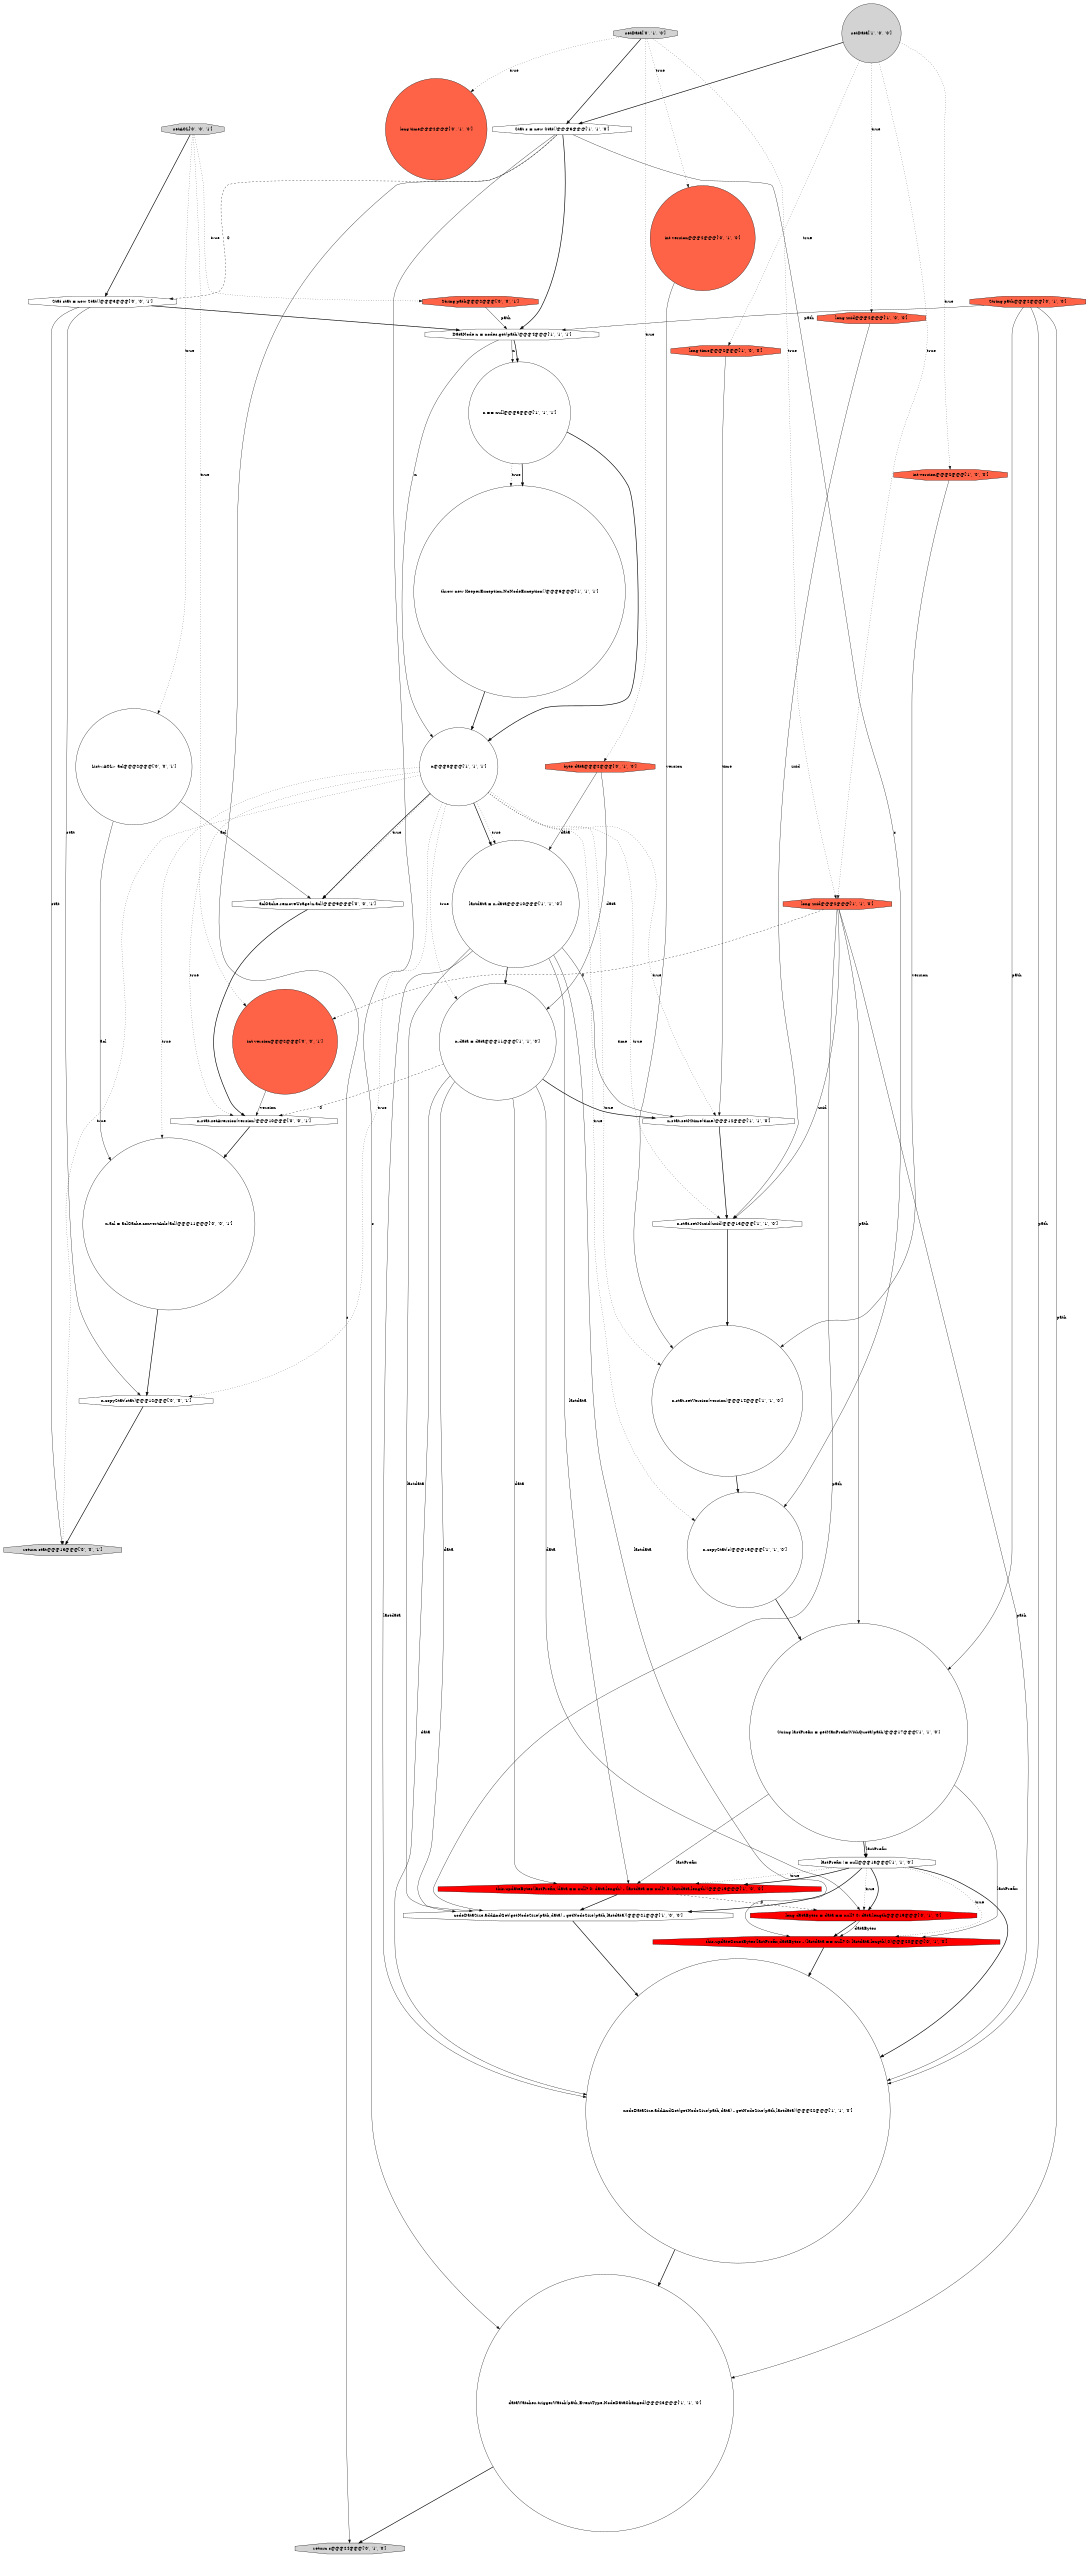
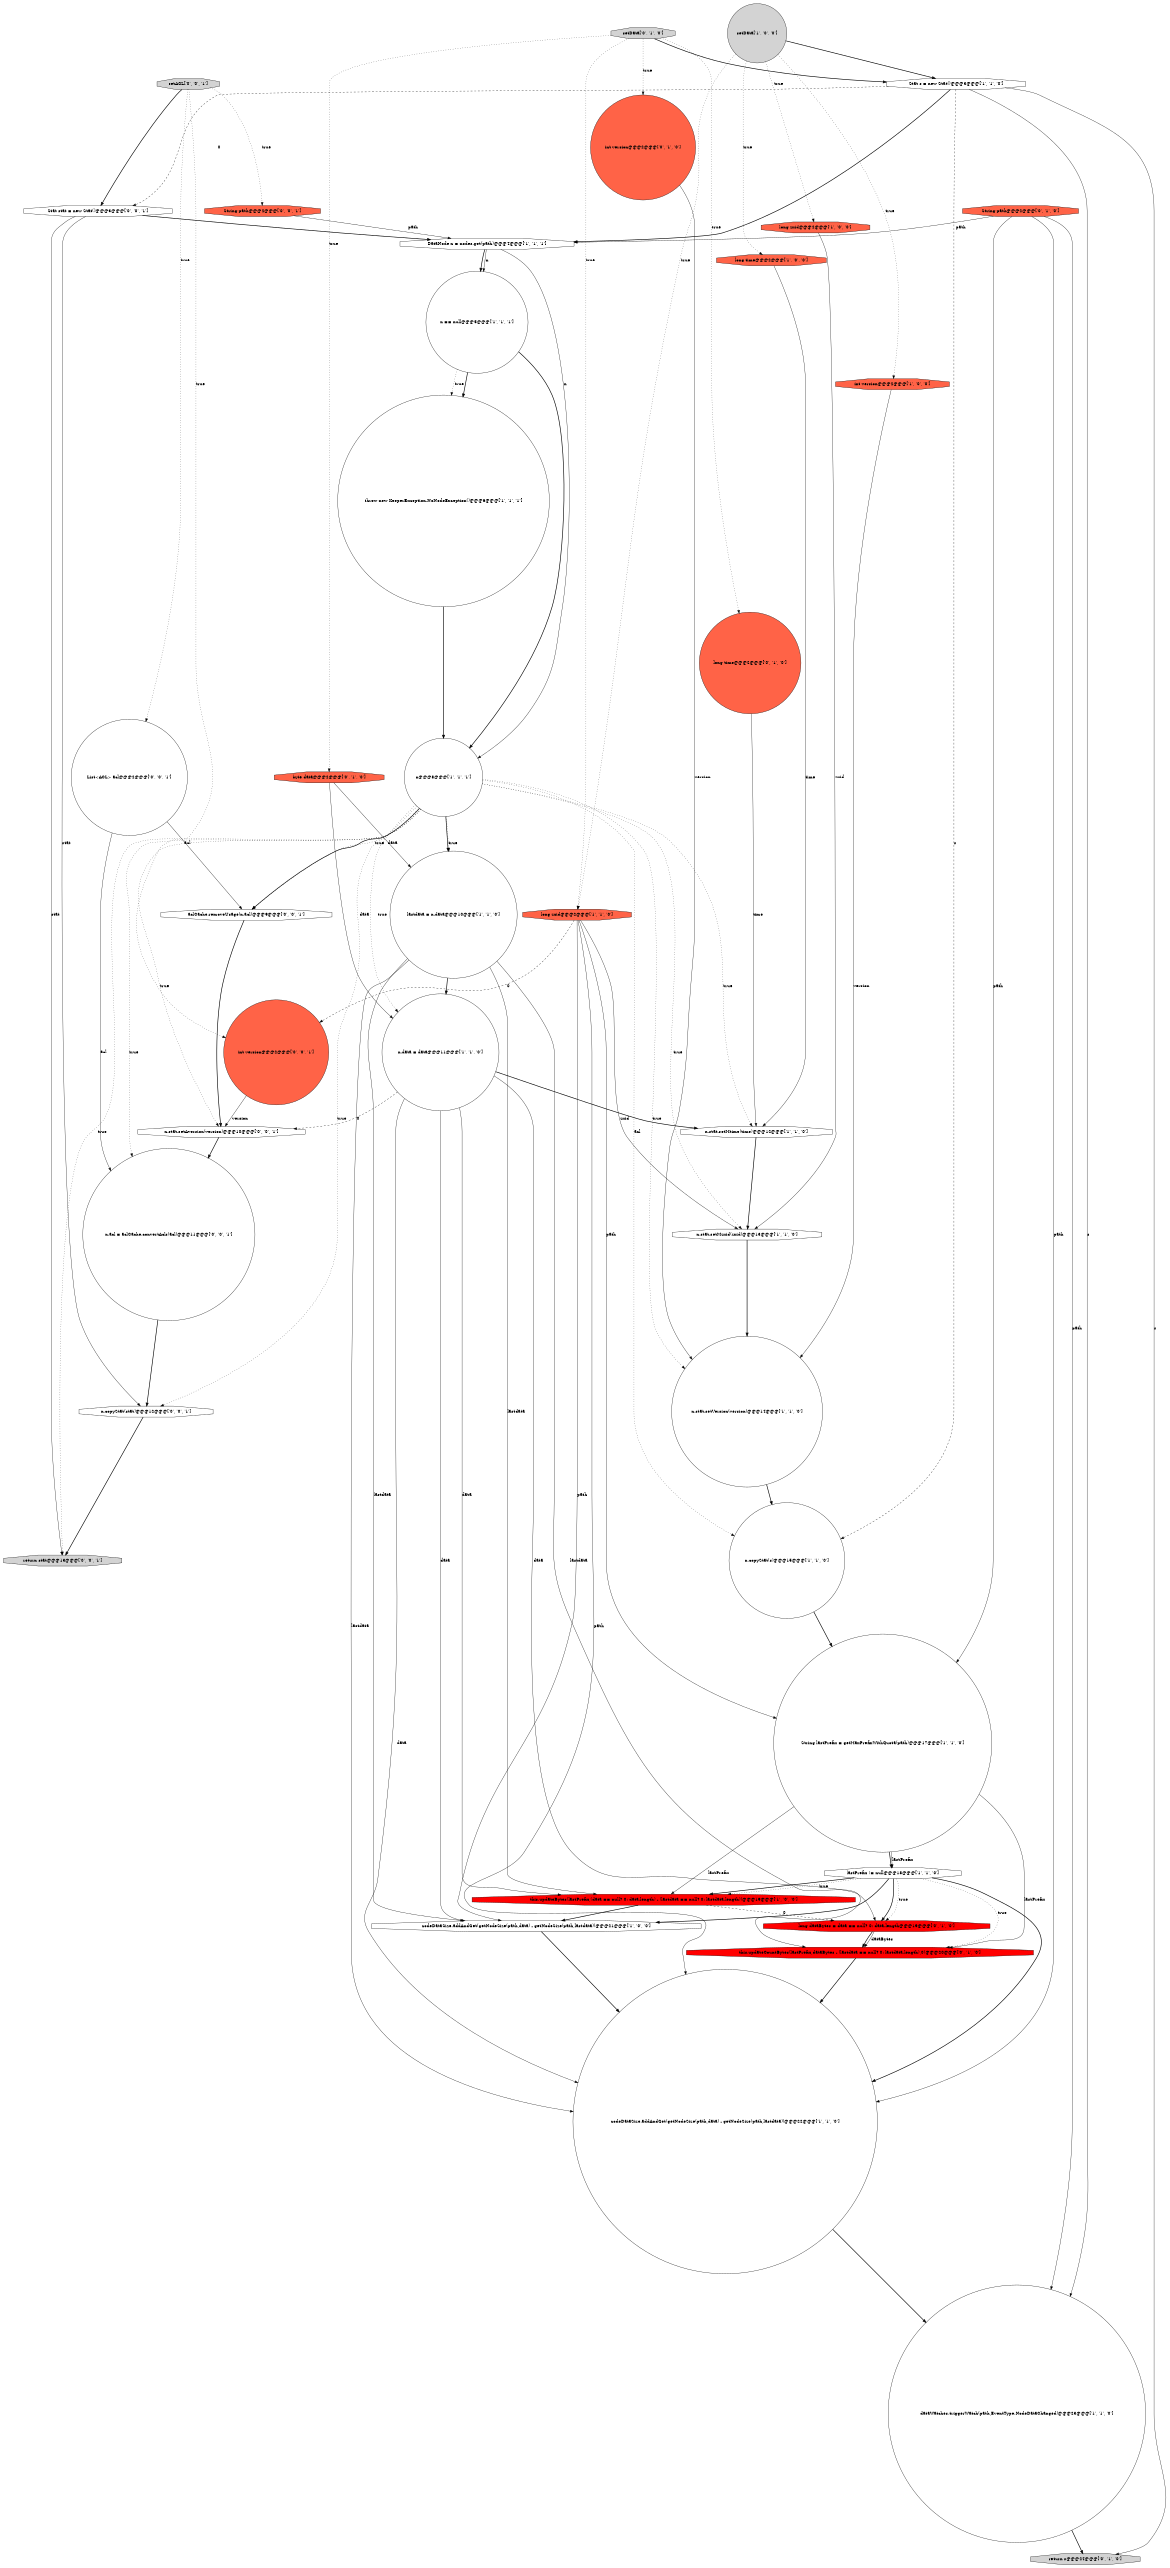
(873, 751) -> (954, 839)
(595, 1051) -> (753, 919)
(598, 1121) -> (637, 1132)
